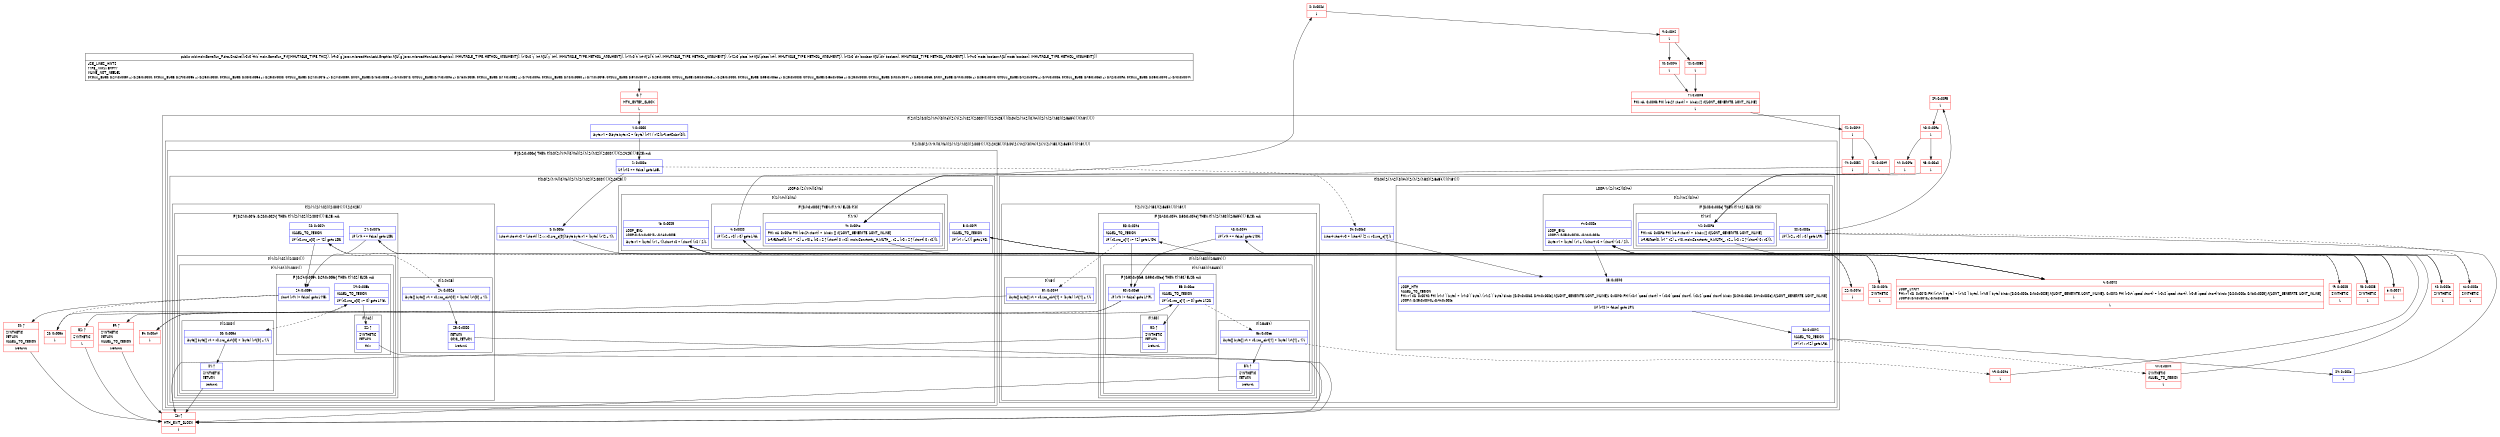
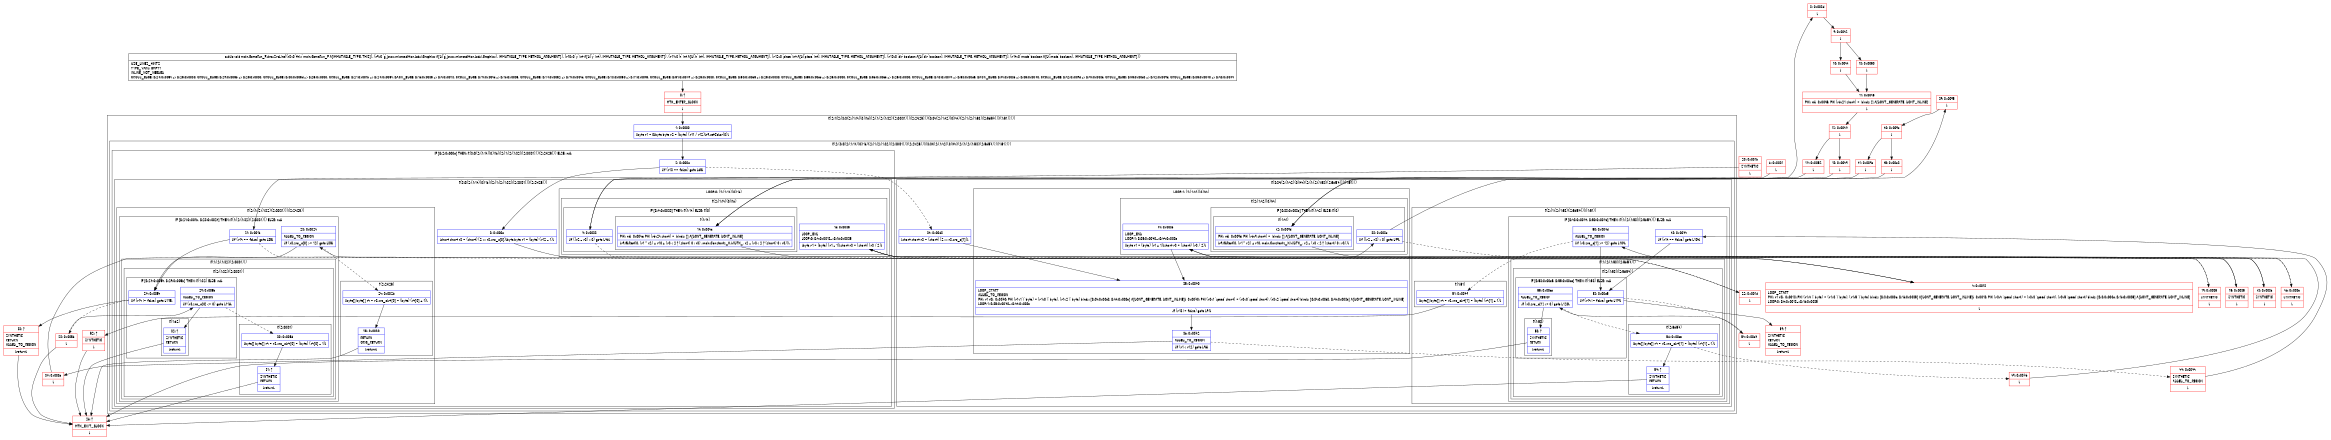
(970, 233) -> none
(1410, 287) -> (989, 291)
(304, 297) -> (152, 301)
(368, 346) -> (175, 350)
(2343, 376) -> (53, 379)
(138, 383) -> (32, 393)
